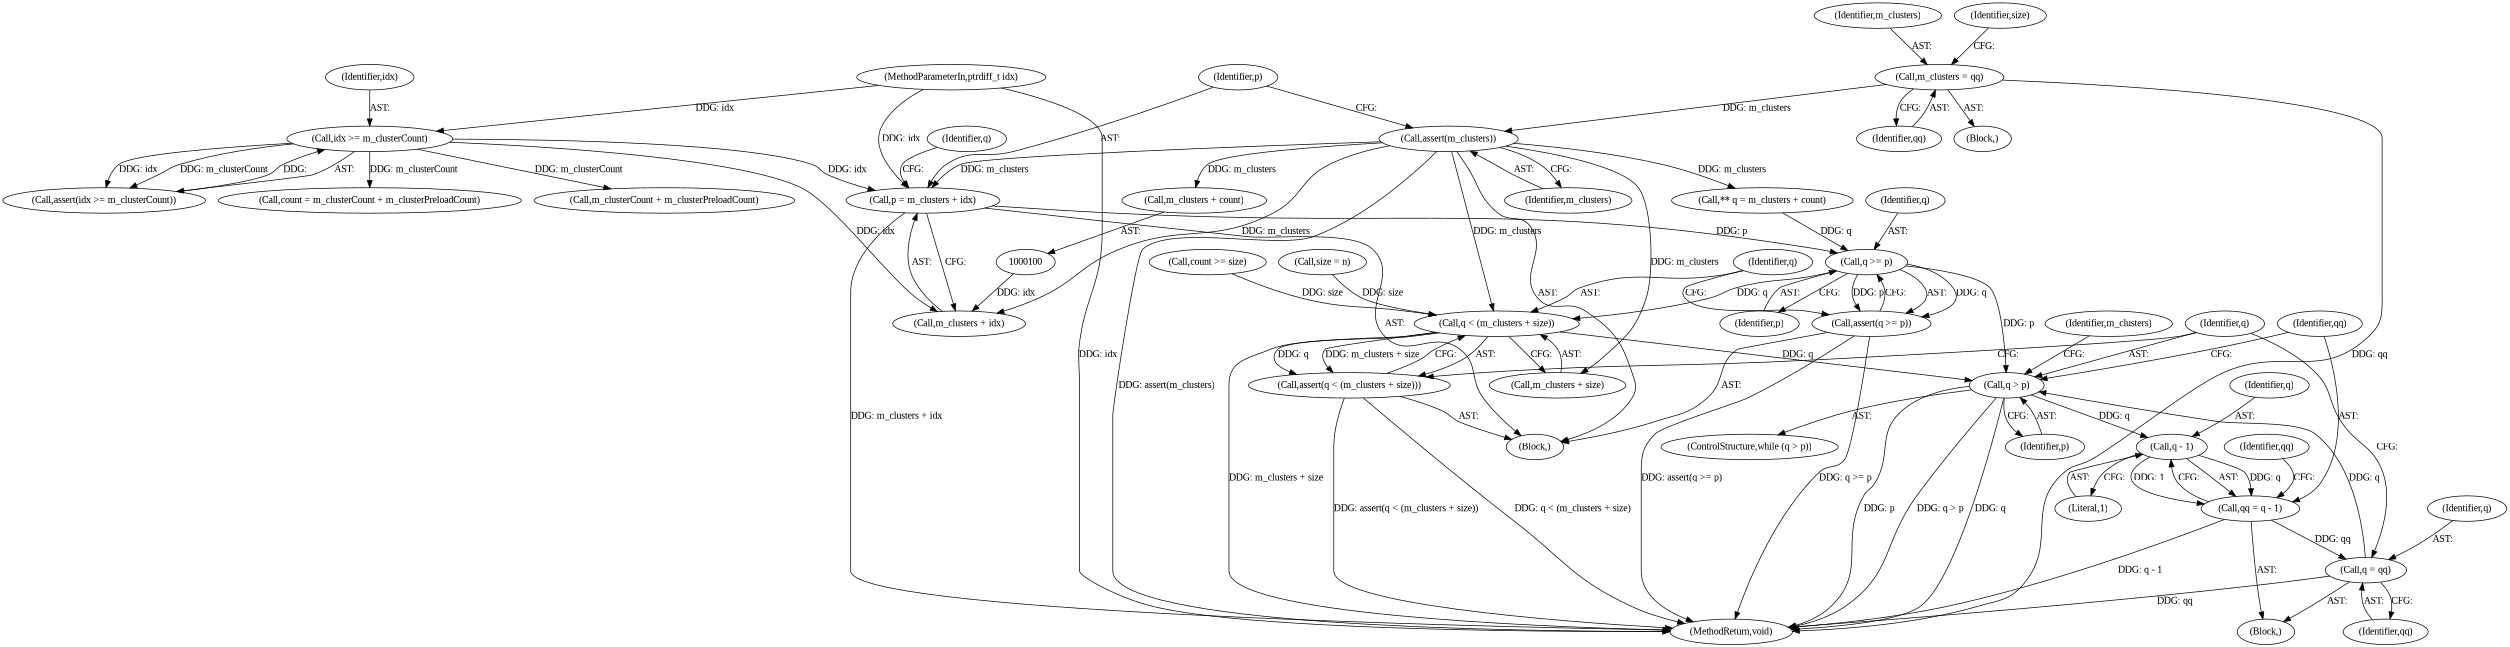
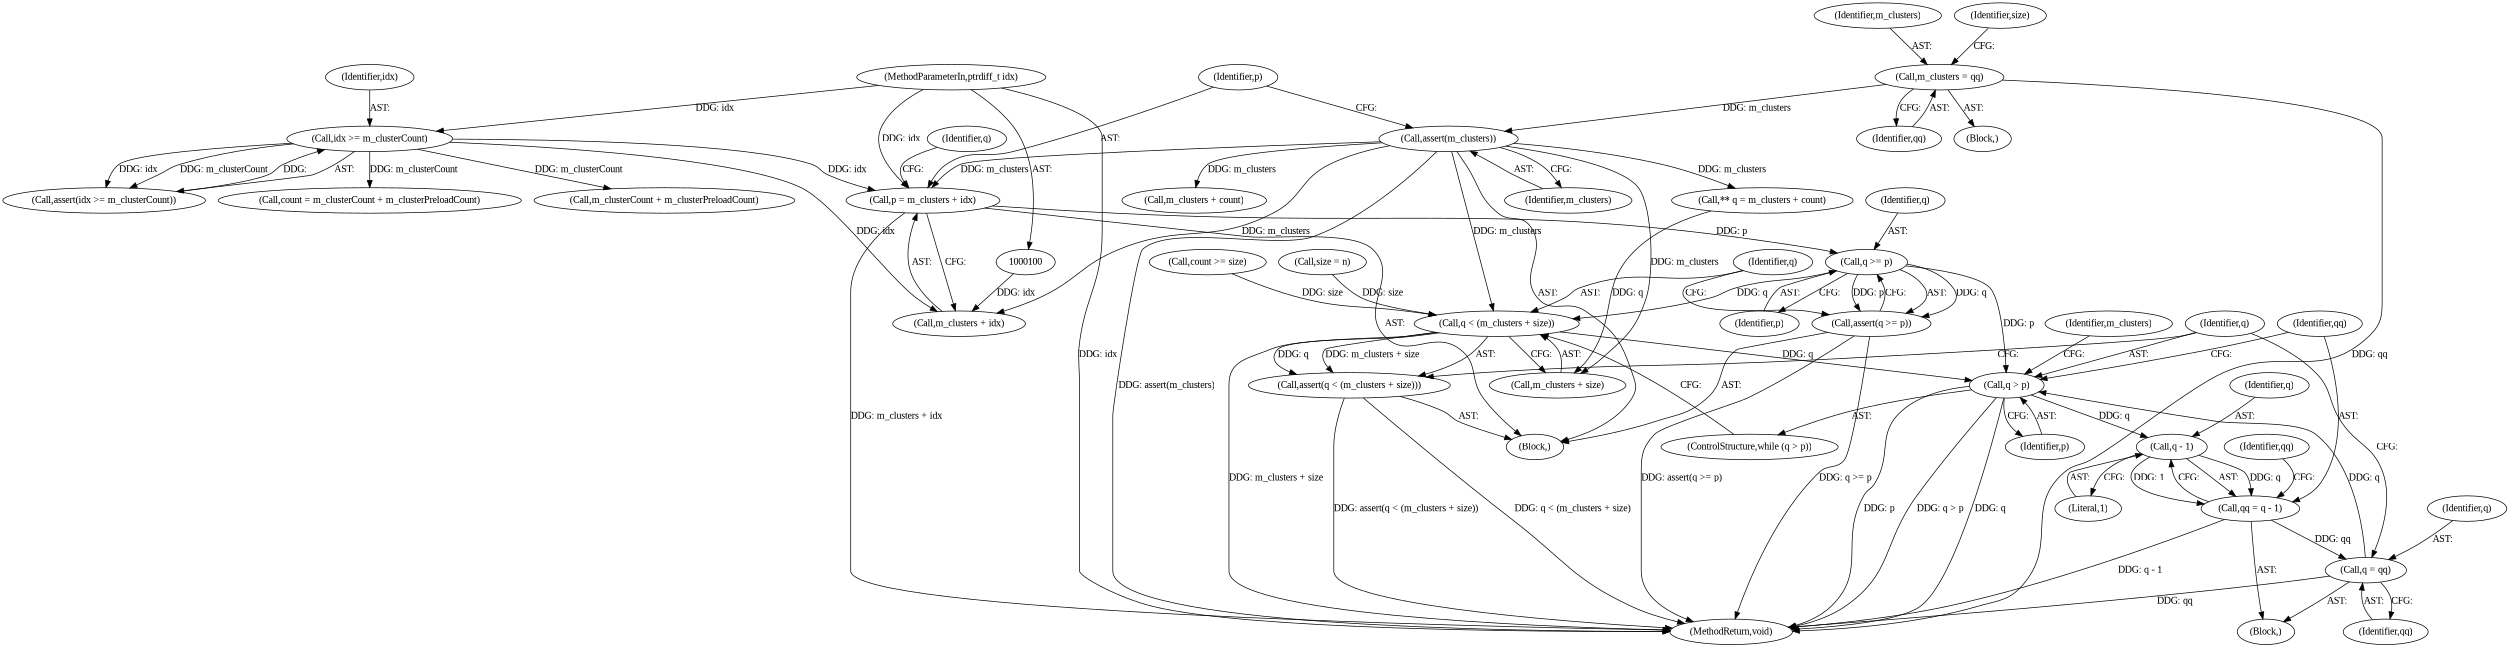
(1812, 230) -> (1621, 269)
(1109, 232) -> (1029, 164)
(1423, 358) -> (1645, 377)
